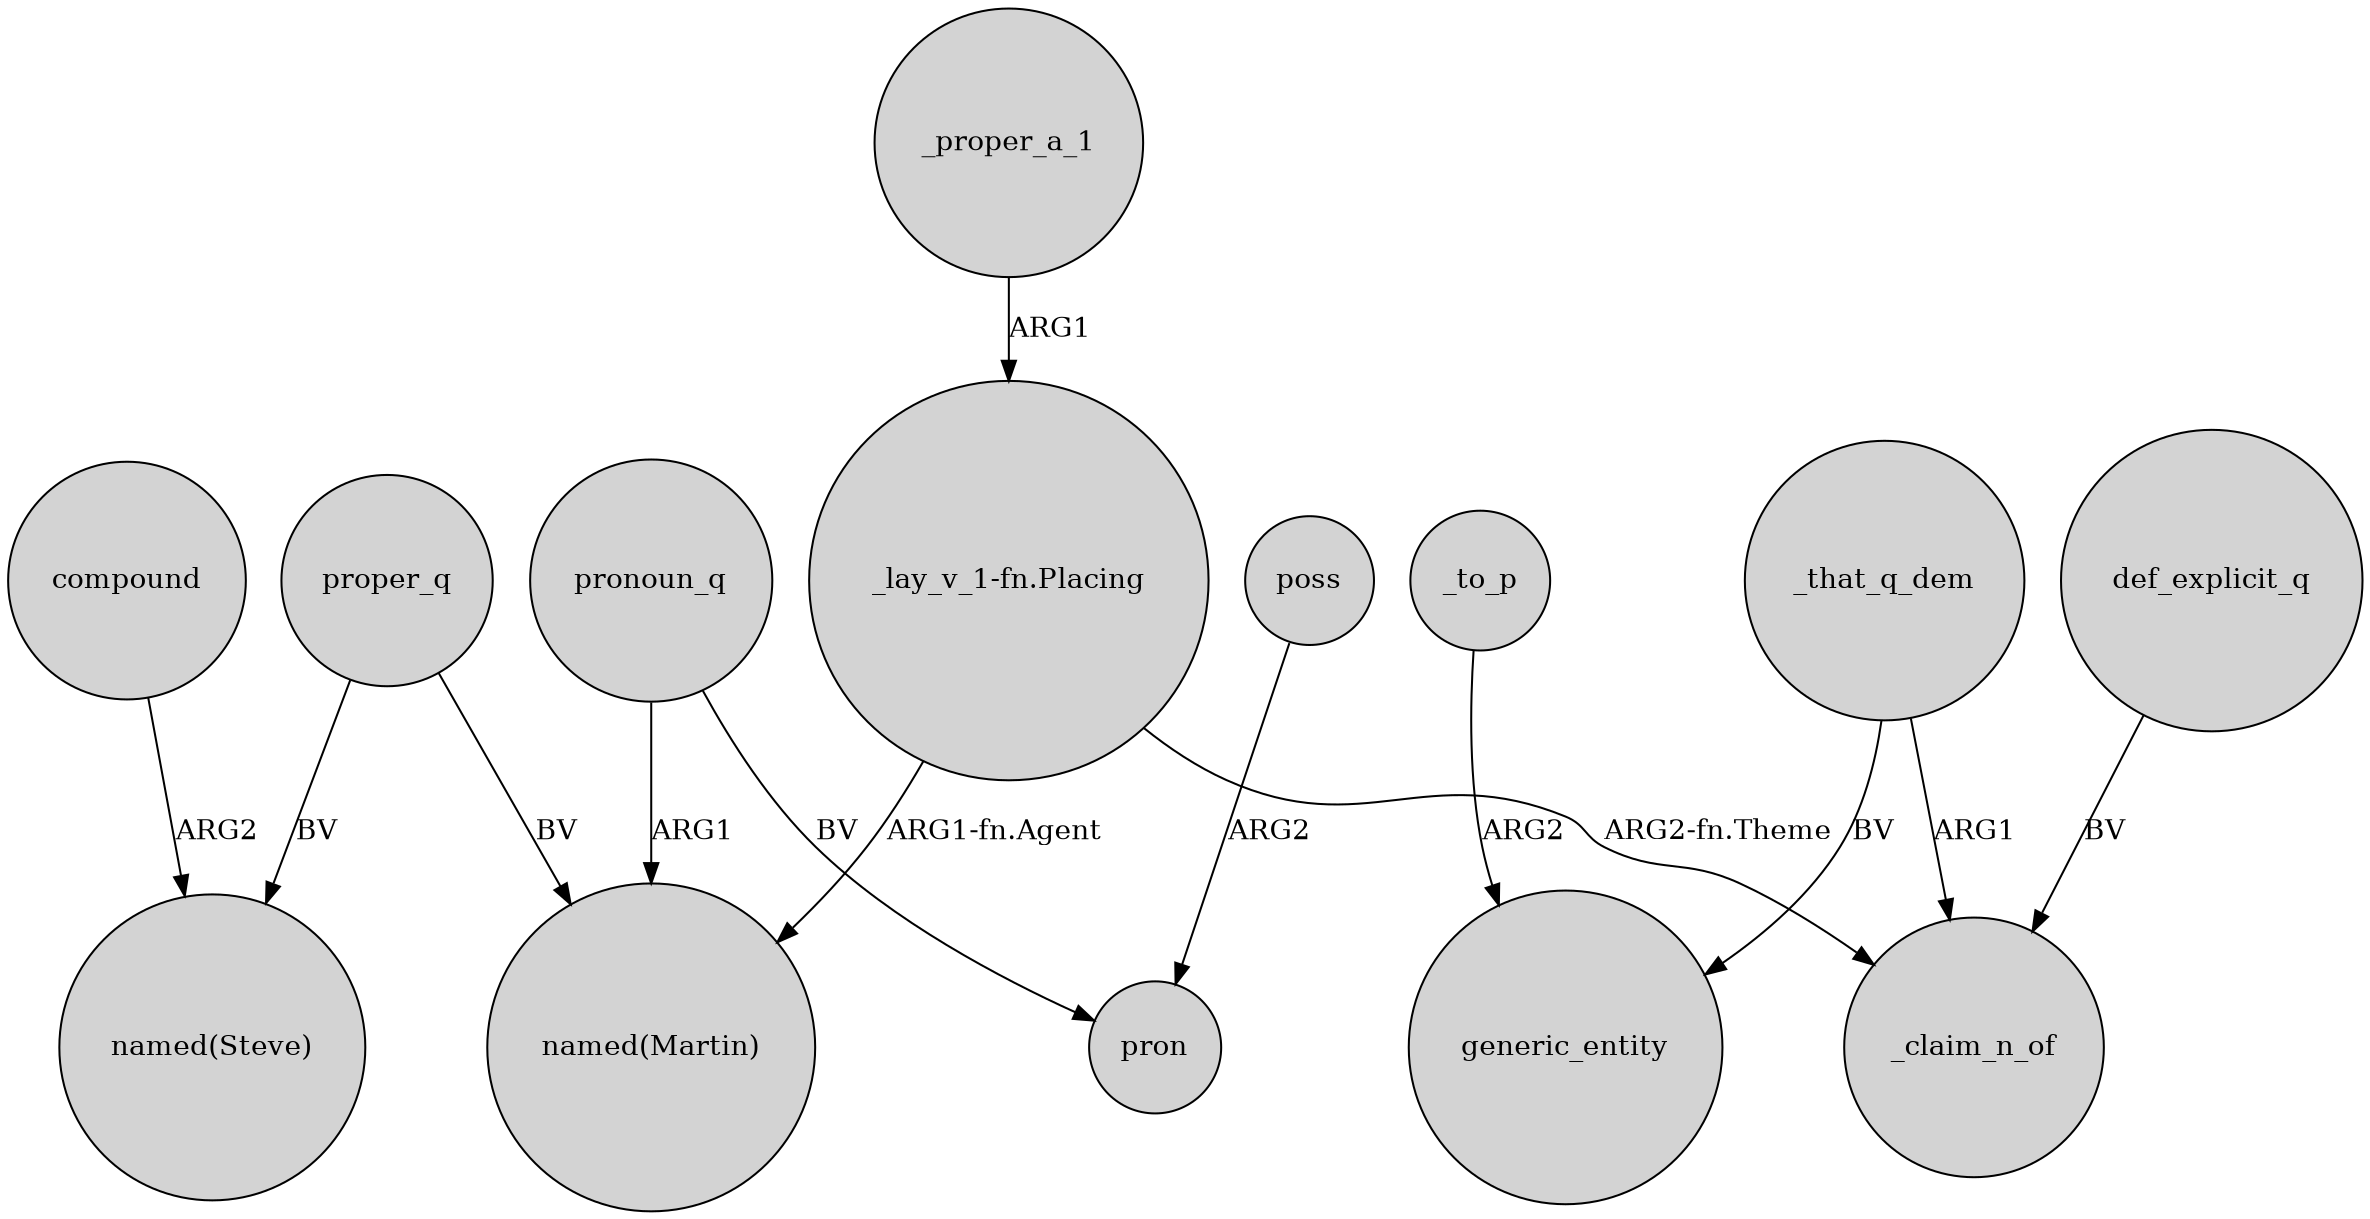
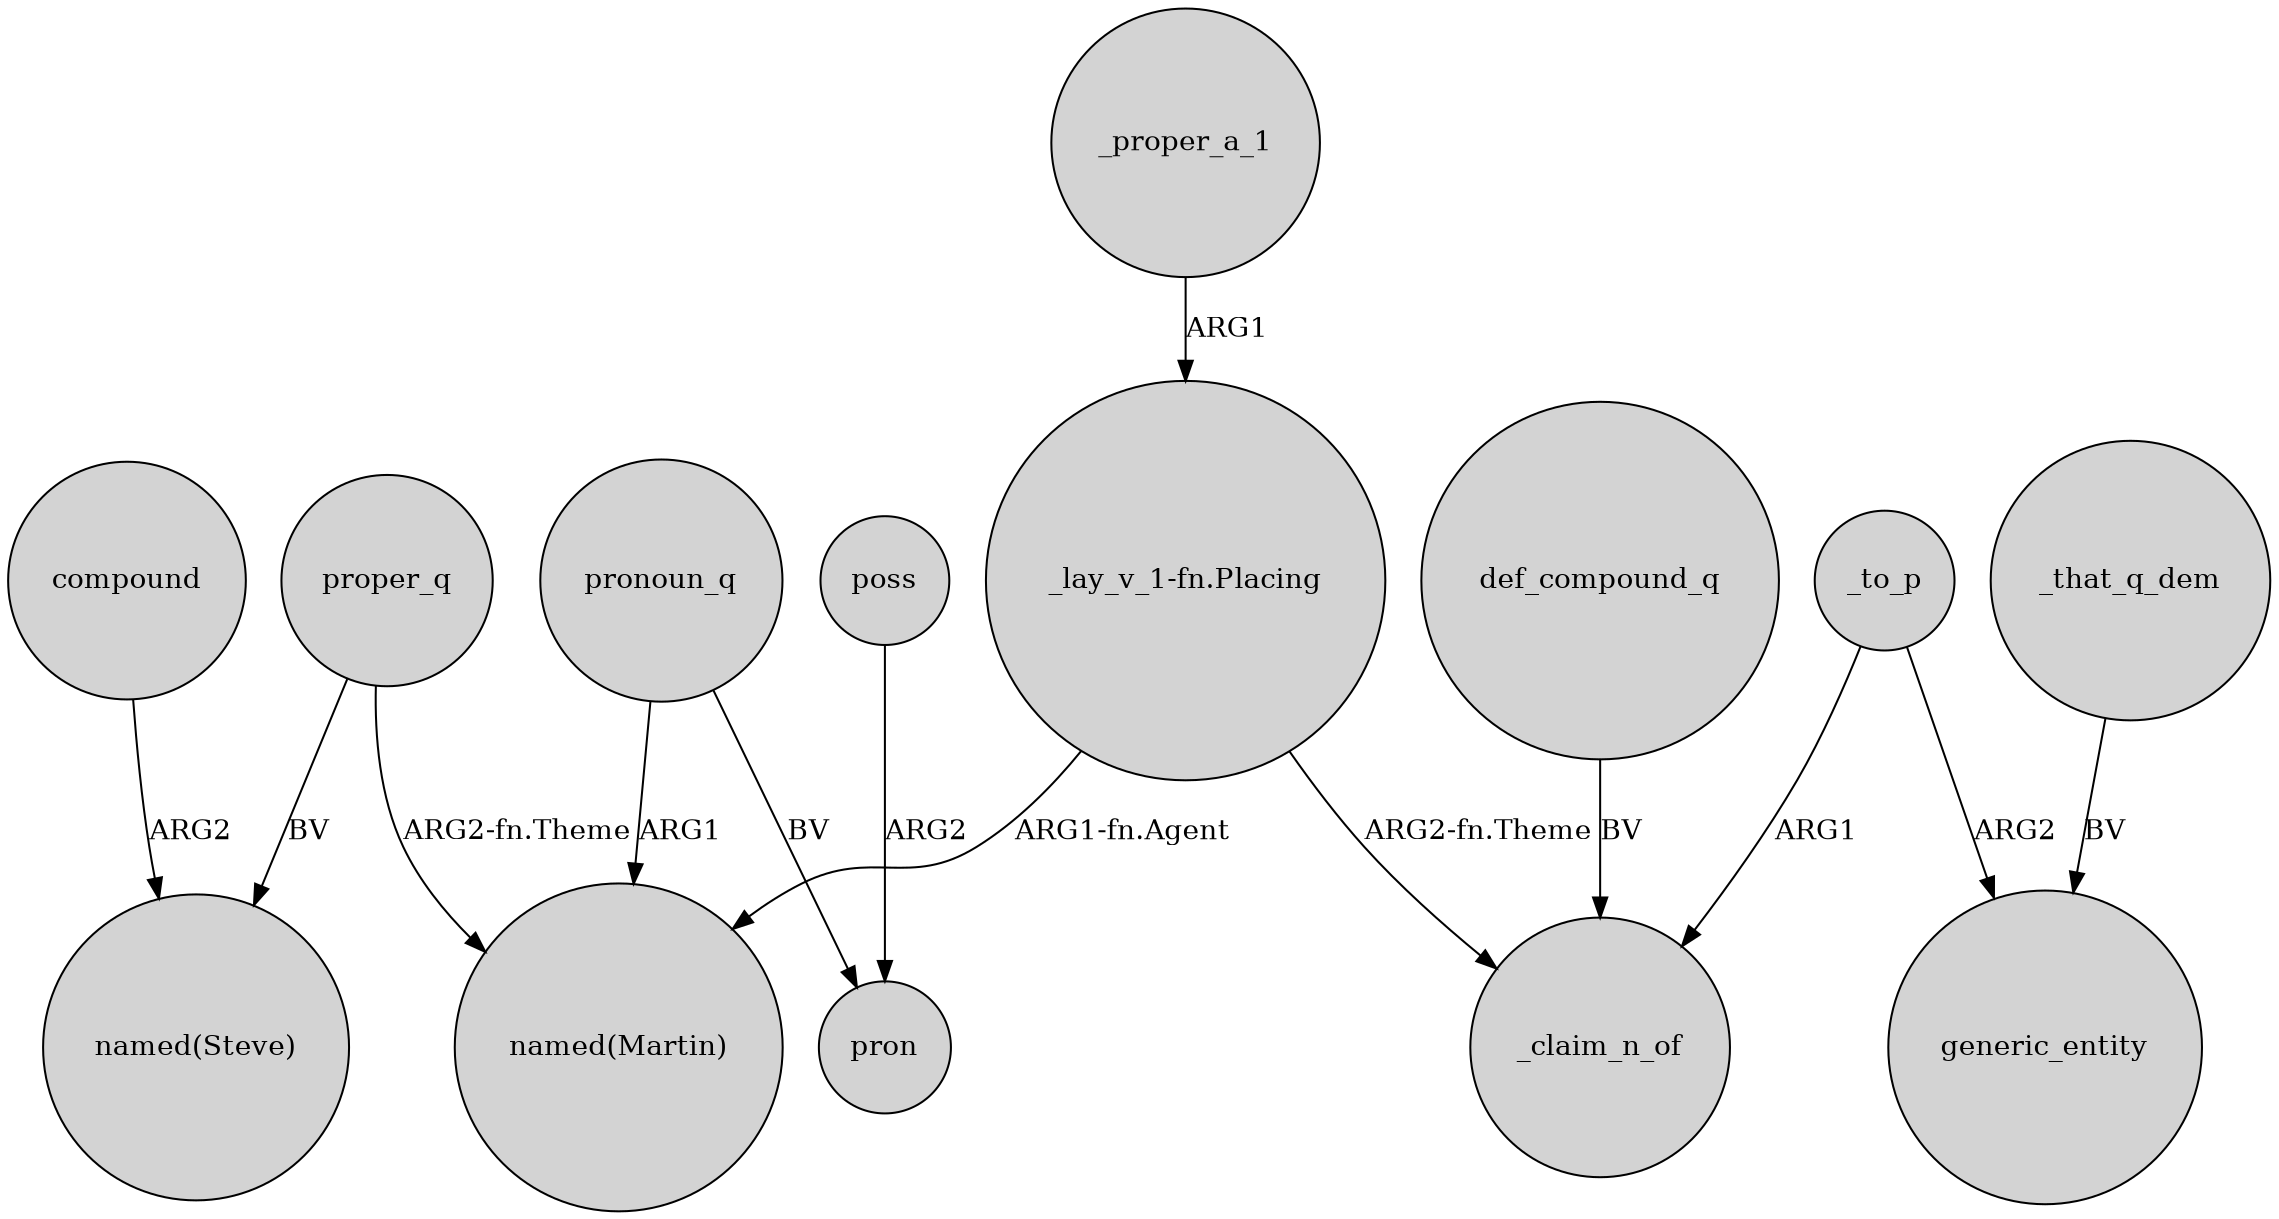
(2212, 581) -> (1600, 581)
(1928, 809) -> (1788, 795)
(557, 832) -> (517, 832)
